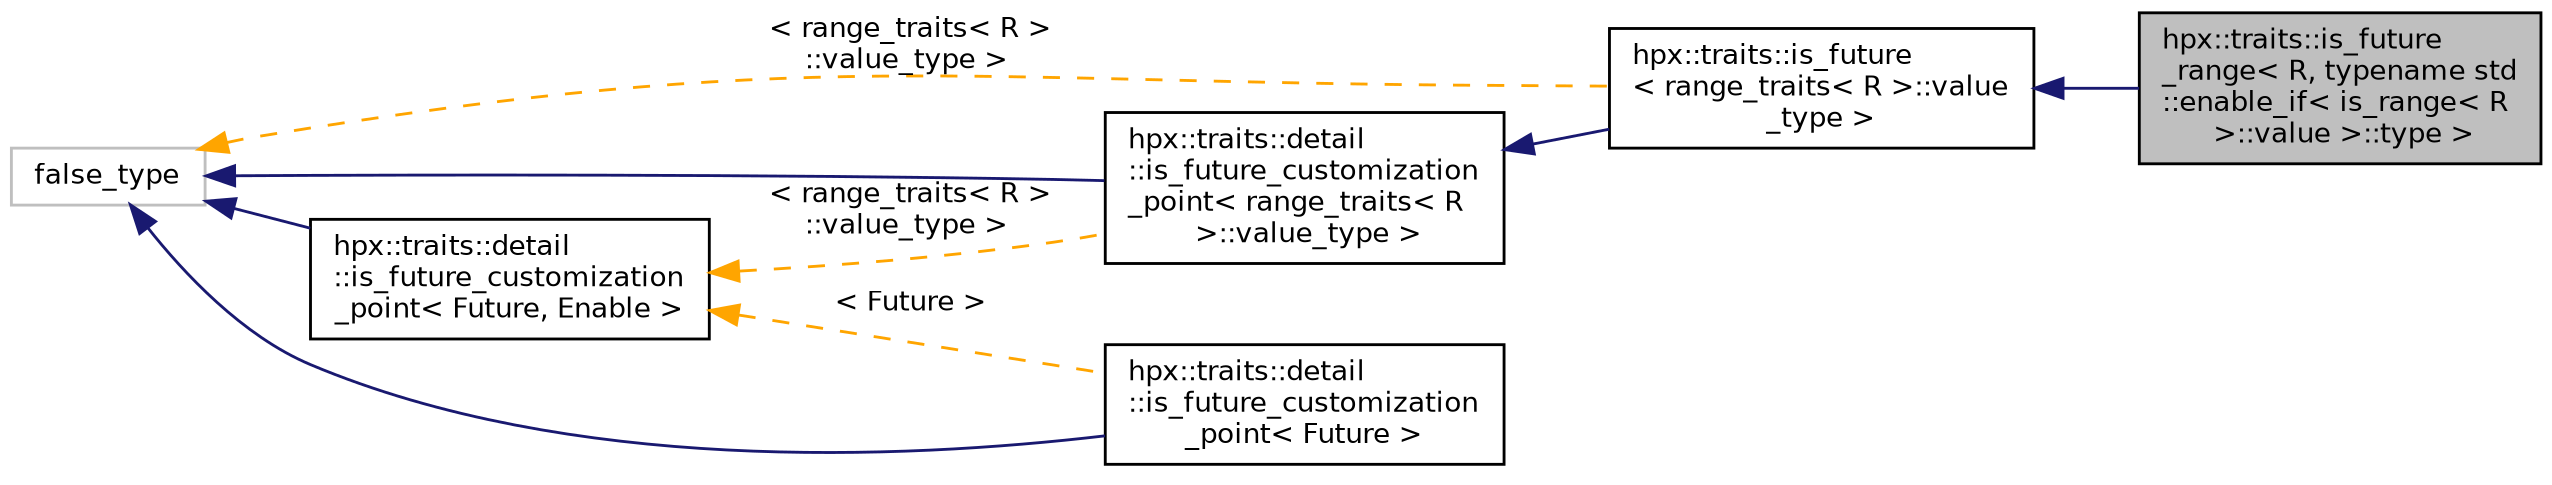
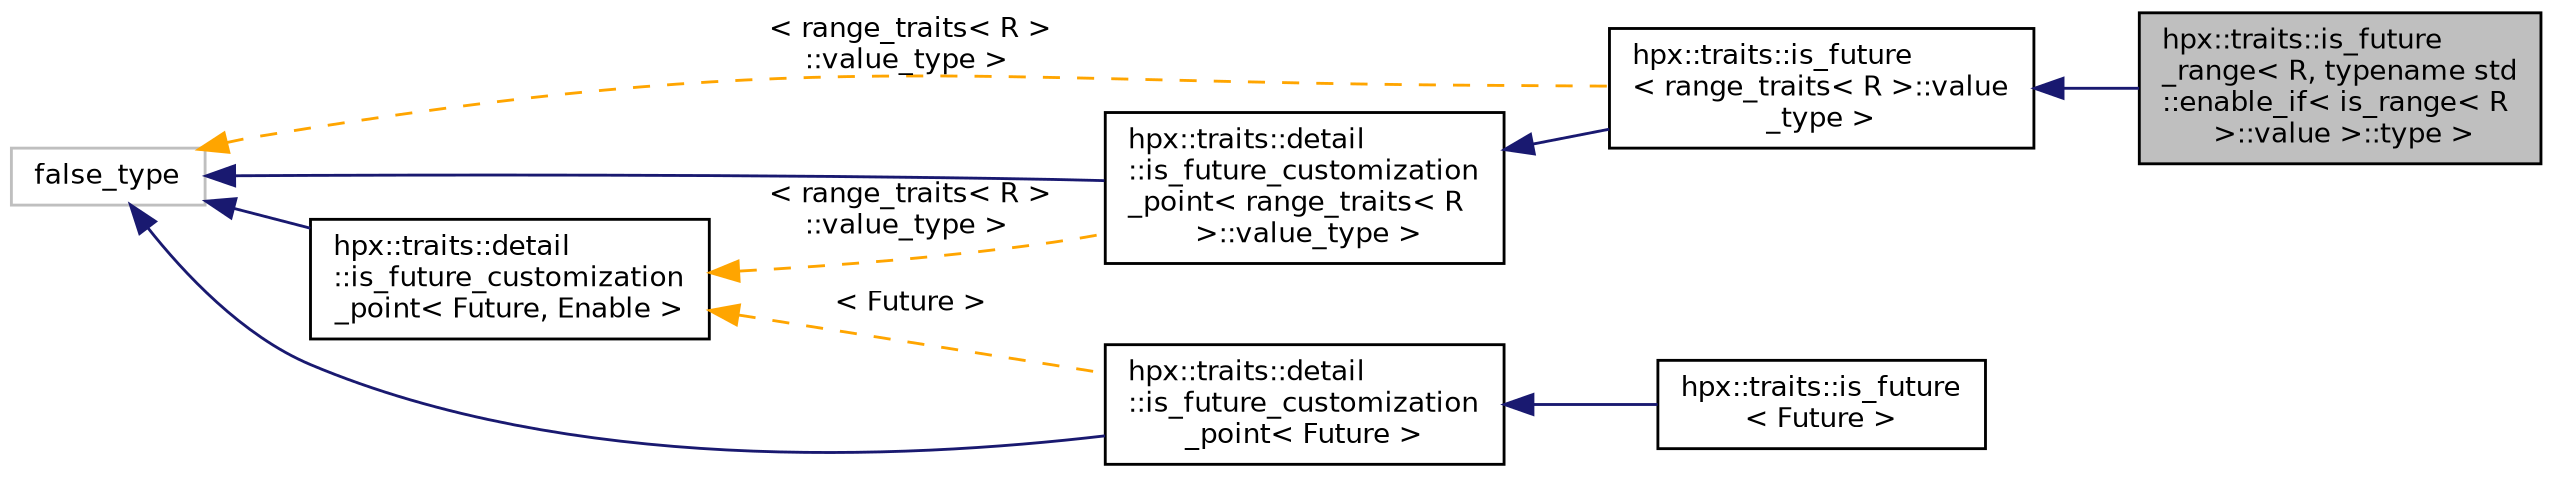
none -> (1822, 404)
